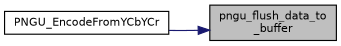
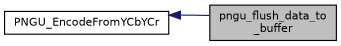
(184, 30) -> (195, 15)
